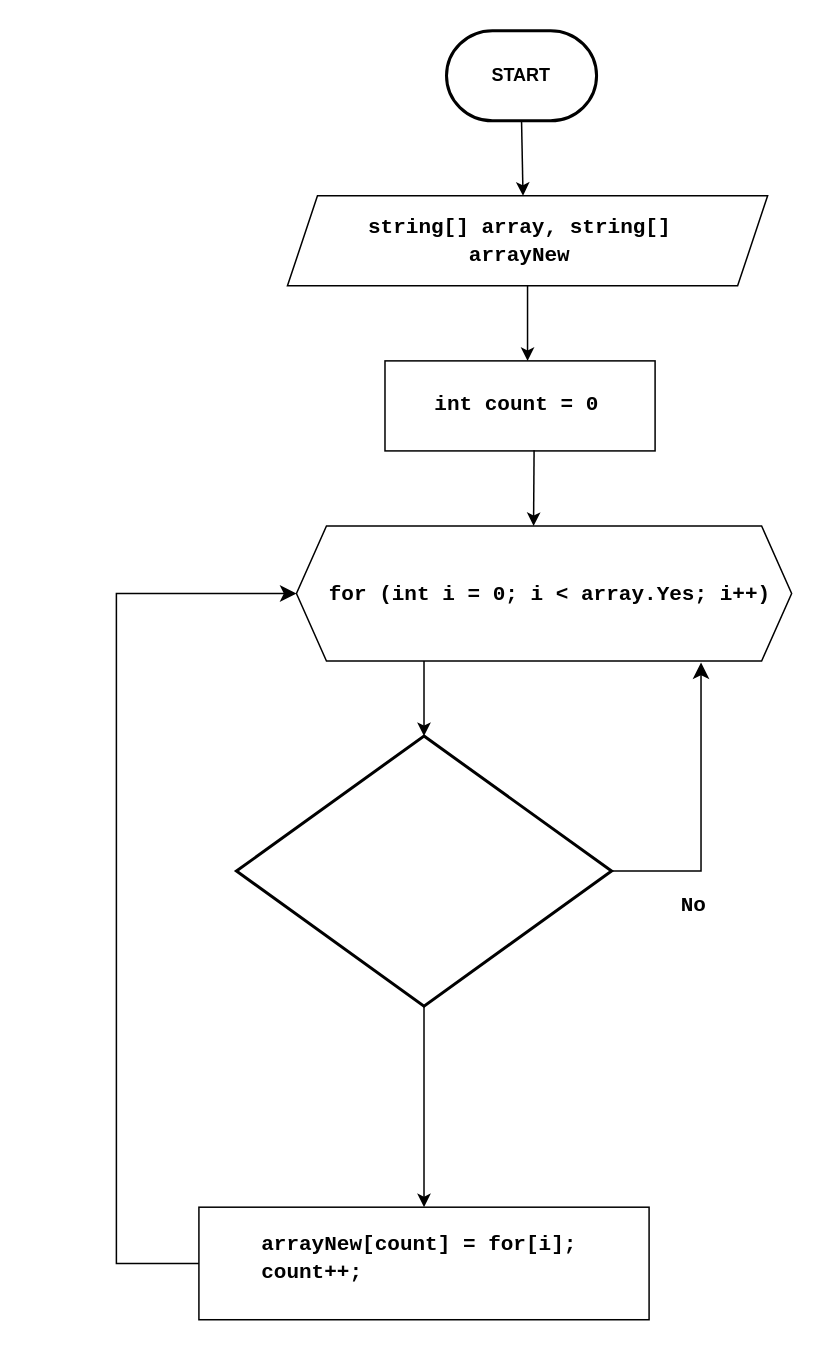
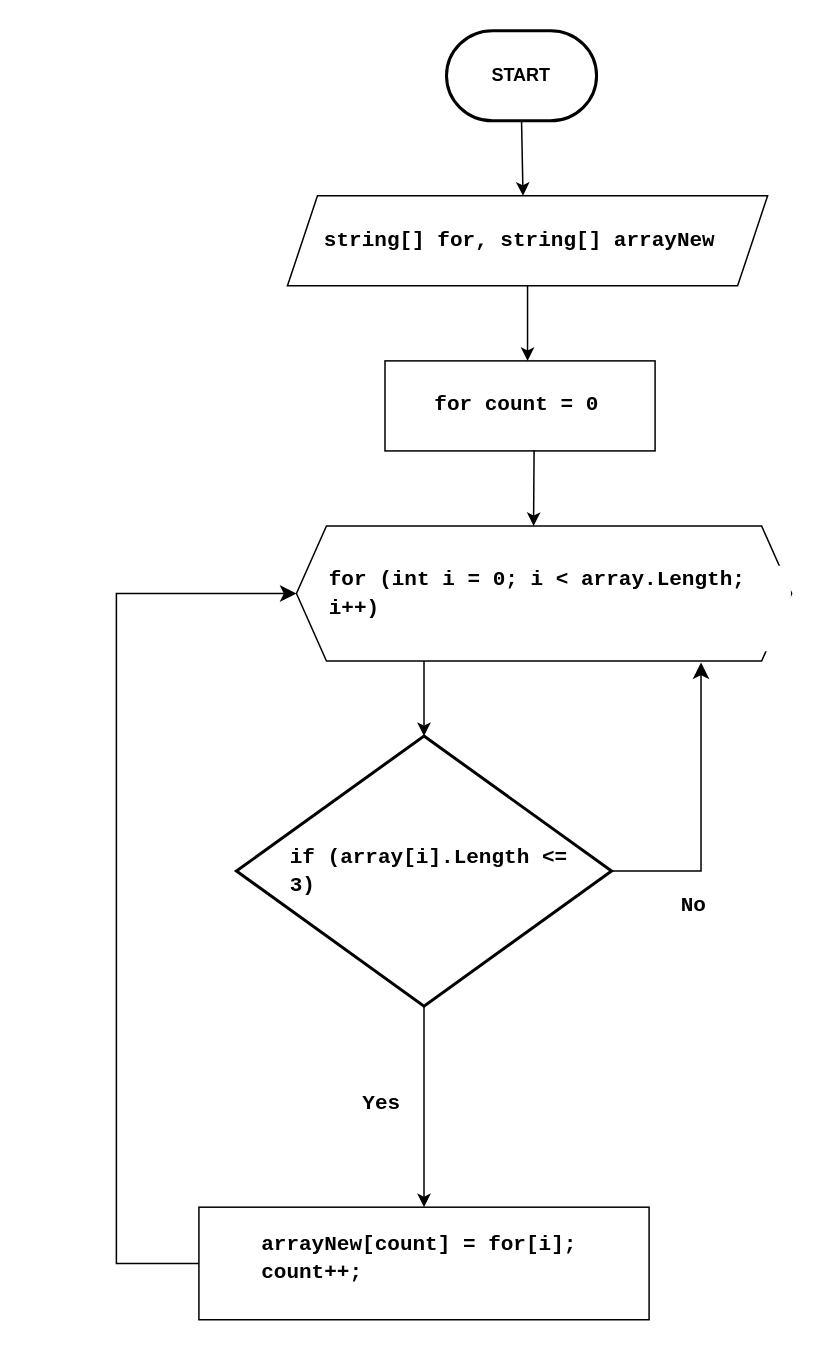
(520, 241) -> (520, 241)
(517, 404) -> (517, 404)
(471, 608) -> (486, 608)
none -> (434, 871)
none -> (382, 1103)
